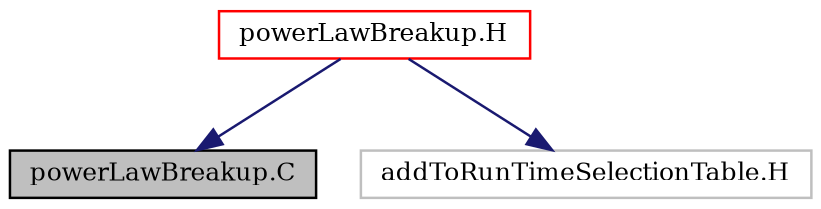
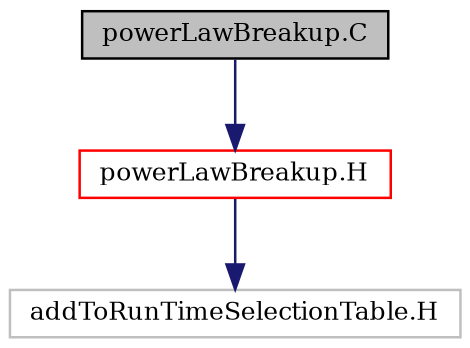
(279, 98) -> (235, 92)
